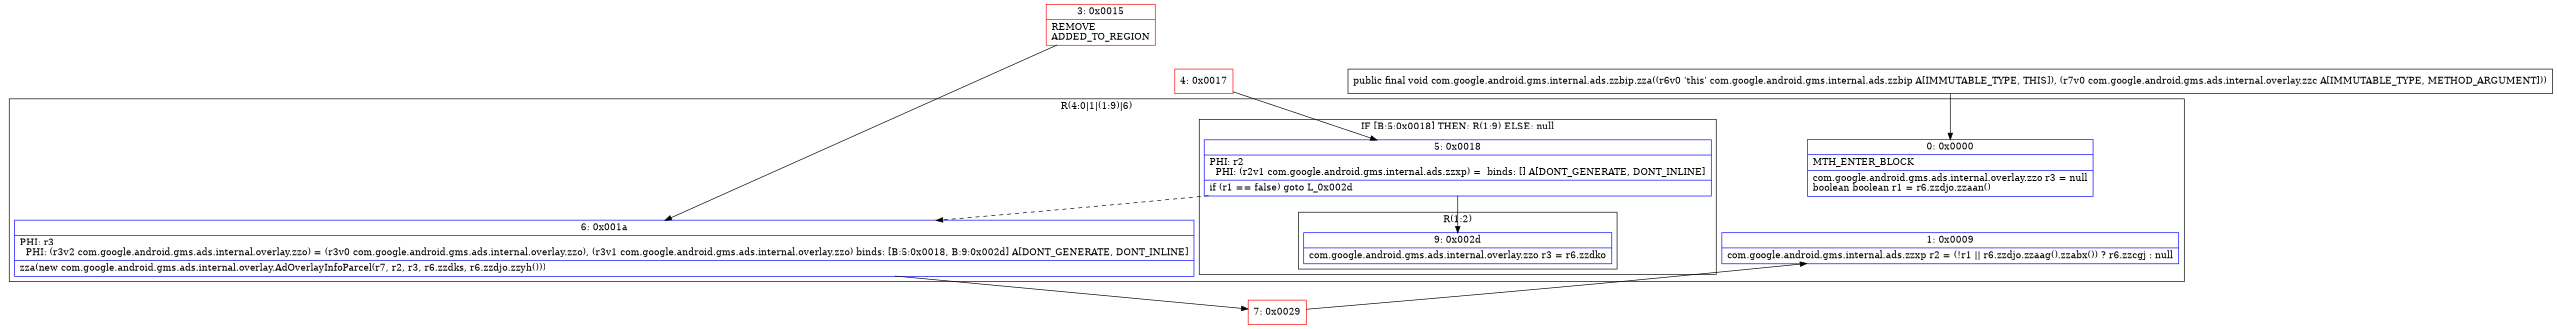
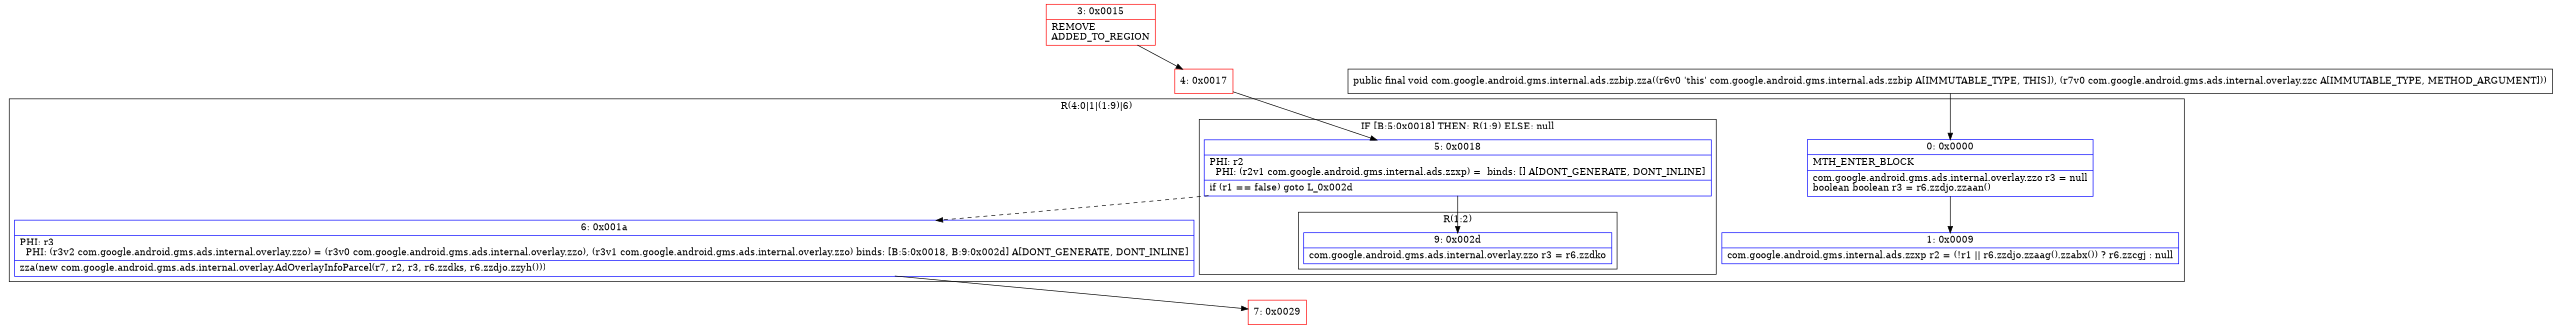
(864, 131) -> (1157, 56)
(1902, 188) -> (1902, 188)
(1553, 288) -> (1950, 211)
